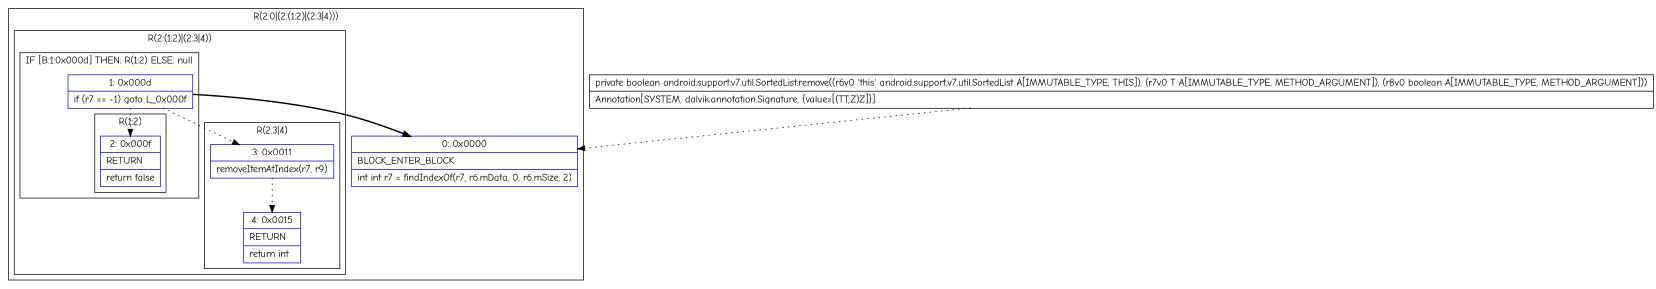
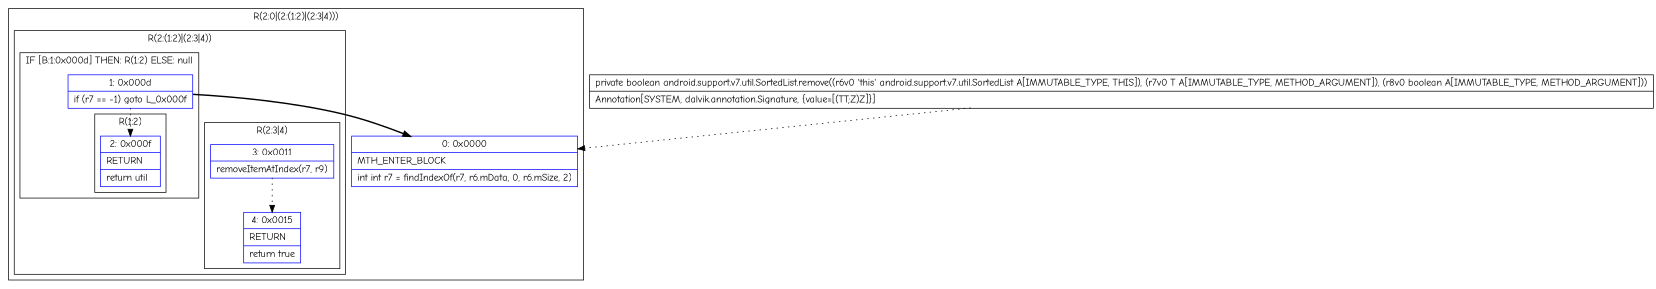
(194, 123) -> none
(406, 161) -> (401, 161)
(130, 178) -> (127, 178)
(269, 254) -> (272, 254)
